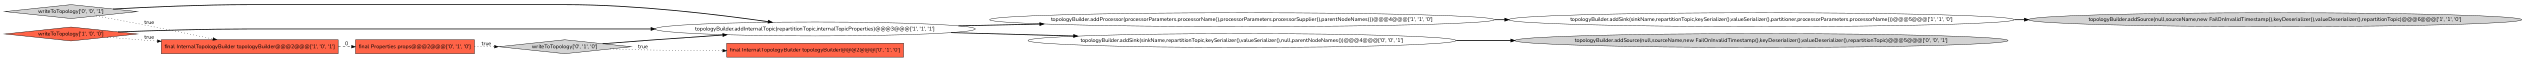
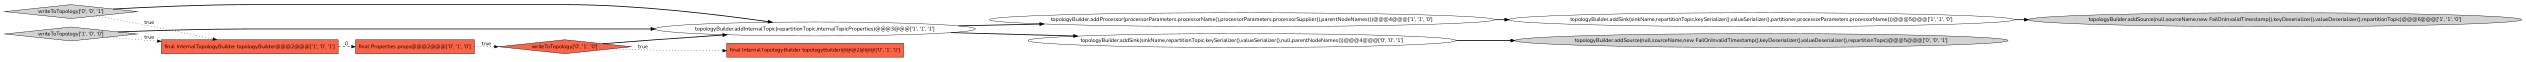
(71, 34) -> (71, 34)
(565, 47) -> (565, 47)
